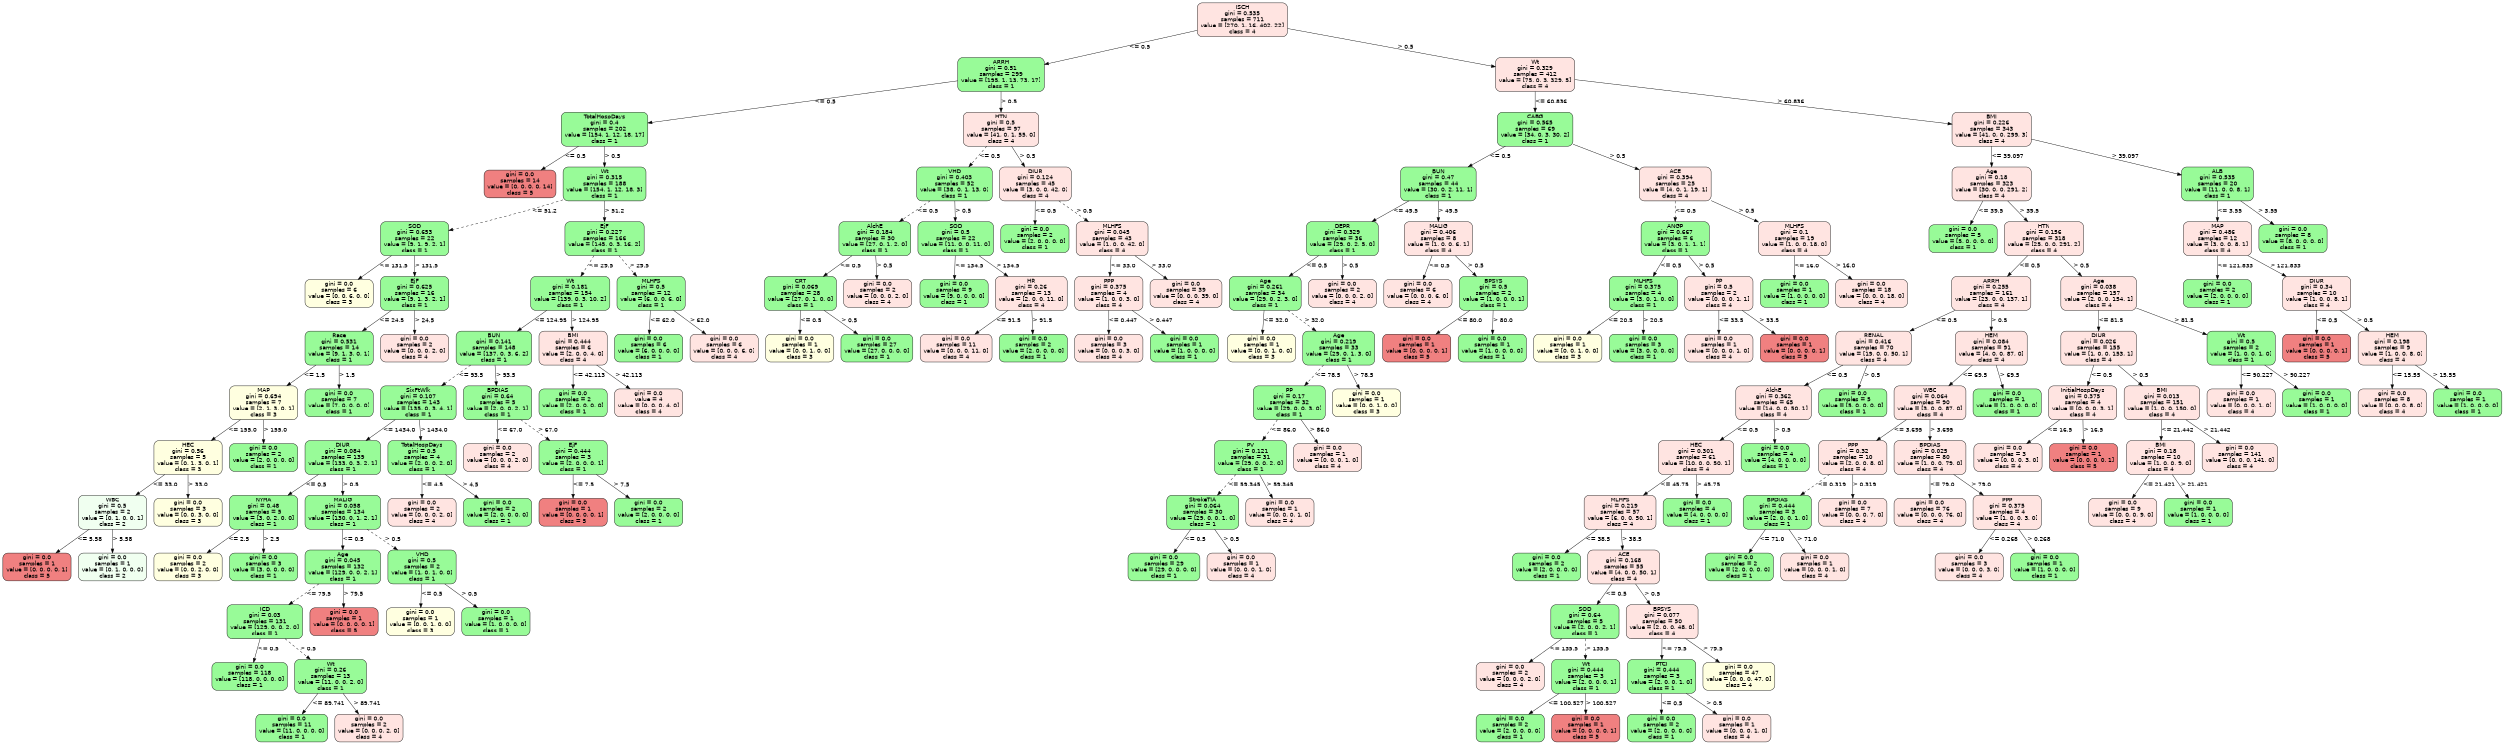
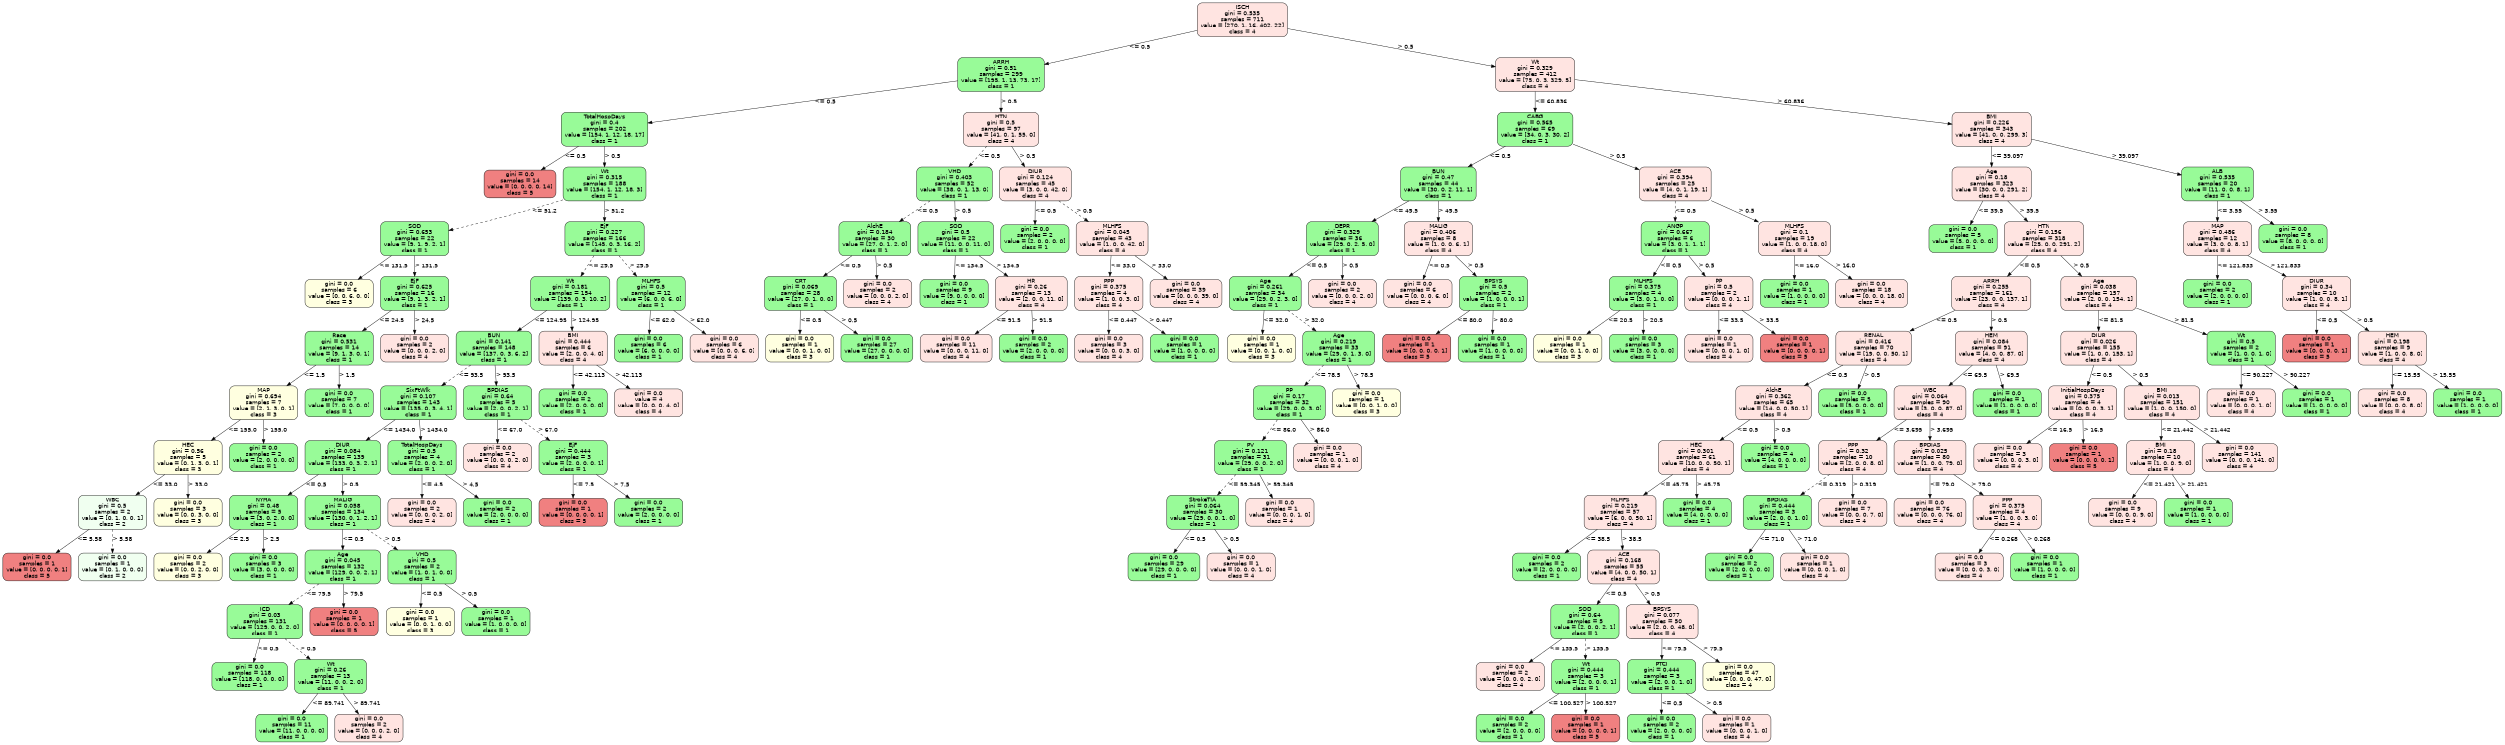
(112, 539) -> (112, 539)
